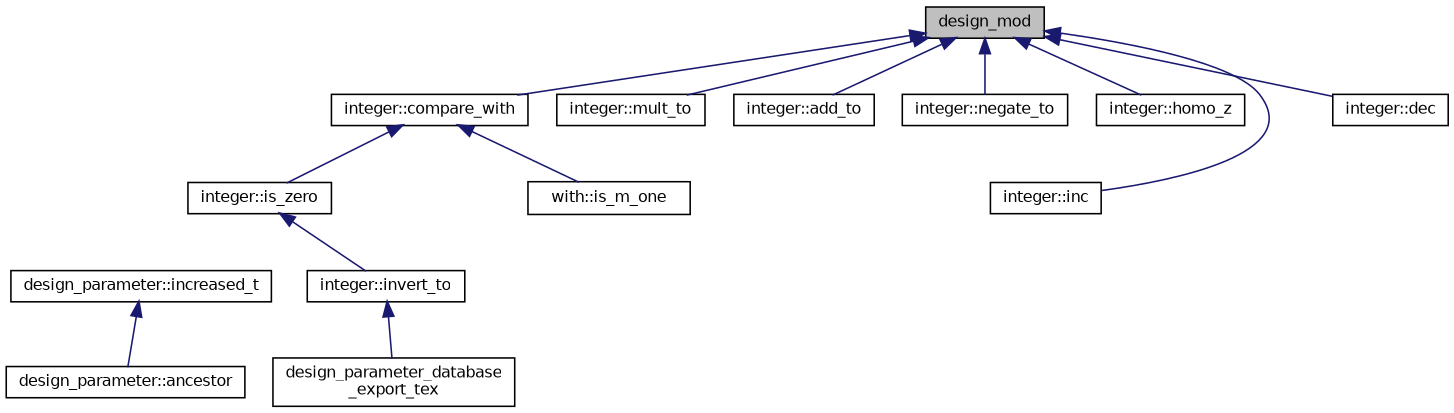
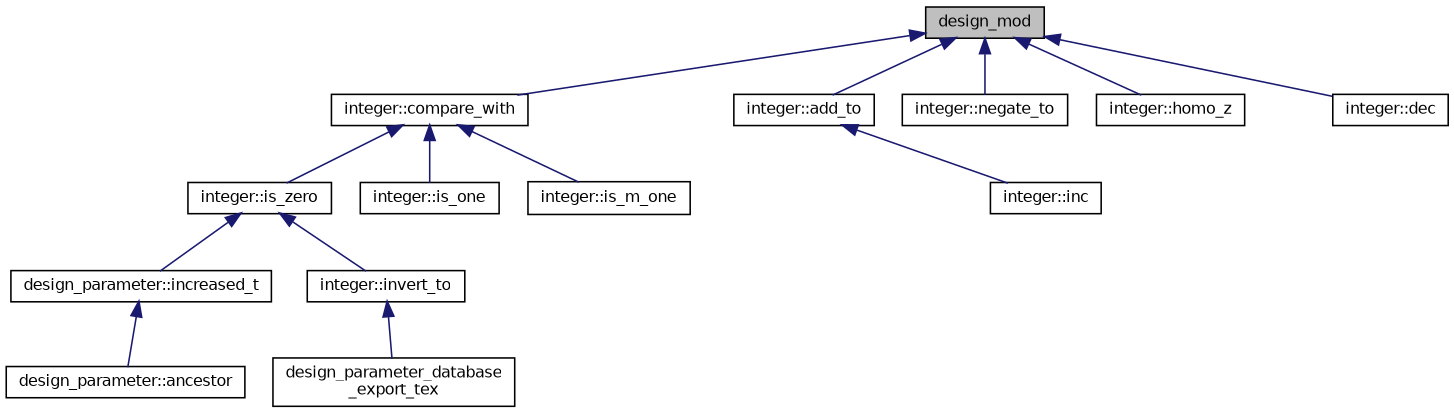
(1261, 97) -> (932, 157)
(631, 110) -> none
none -> (430, 198)
(609, 198) -> (609, 198)
none -> (194, 247)
